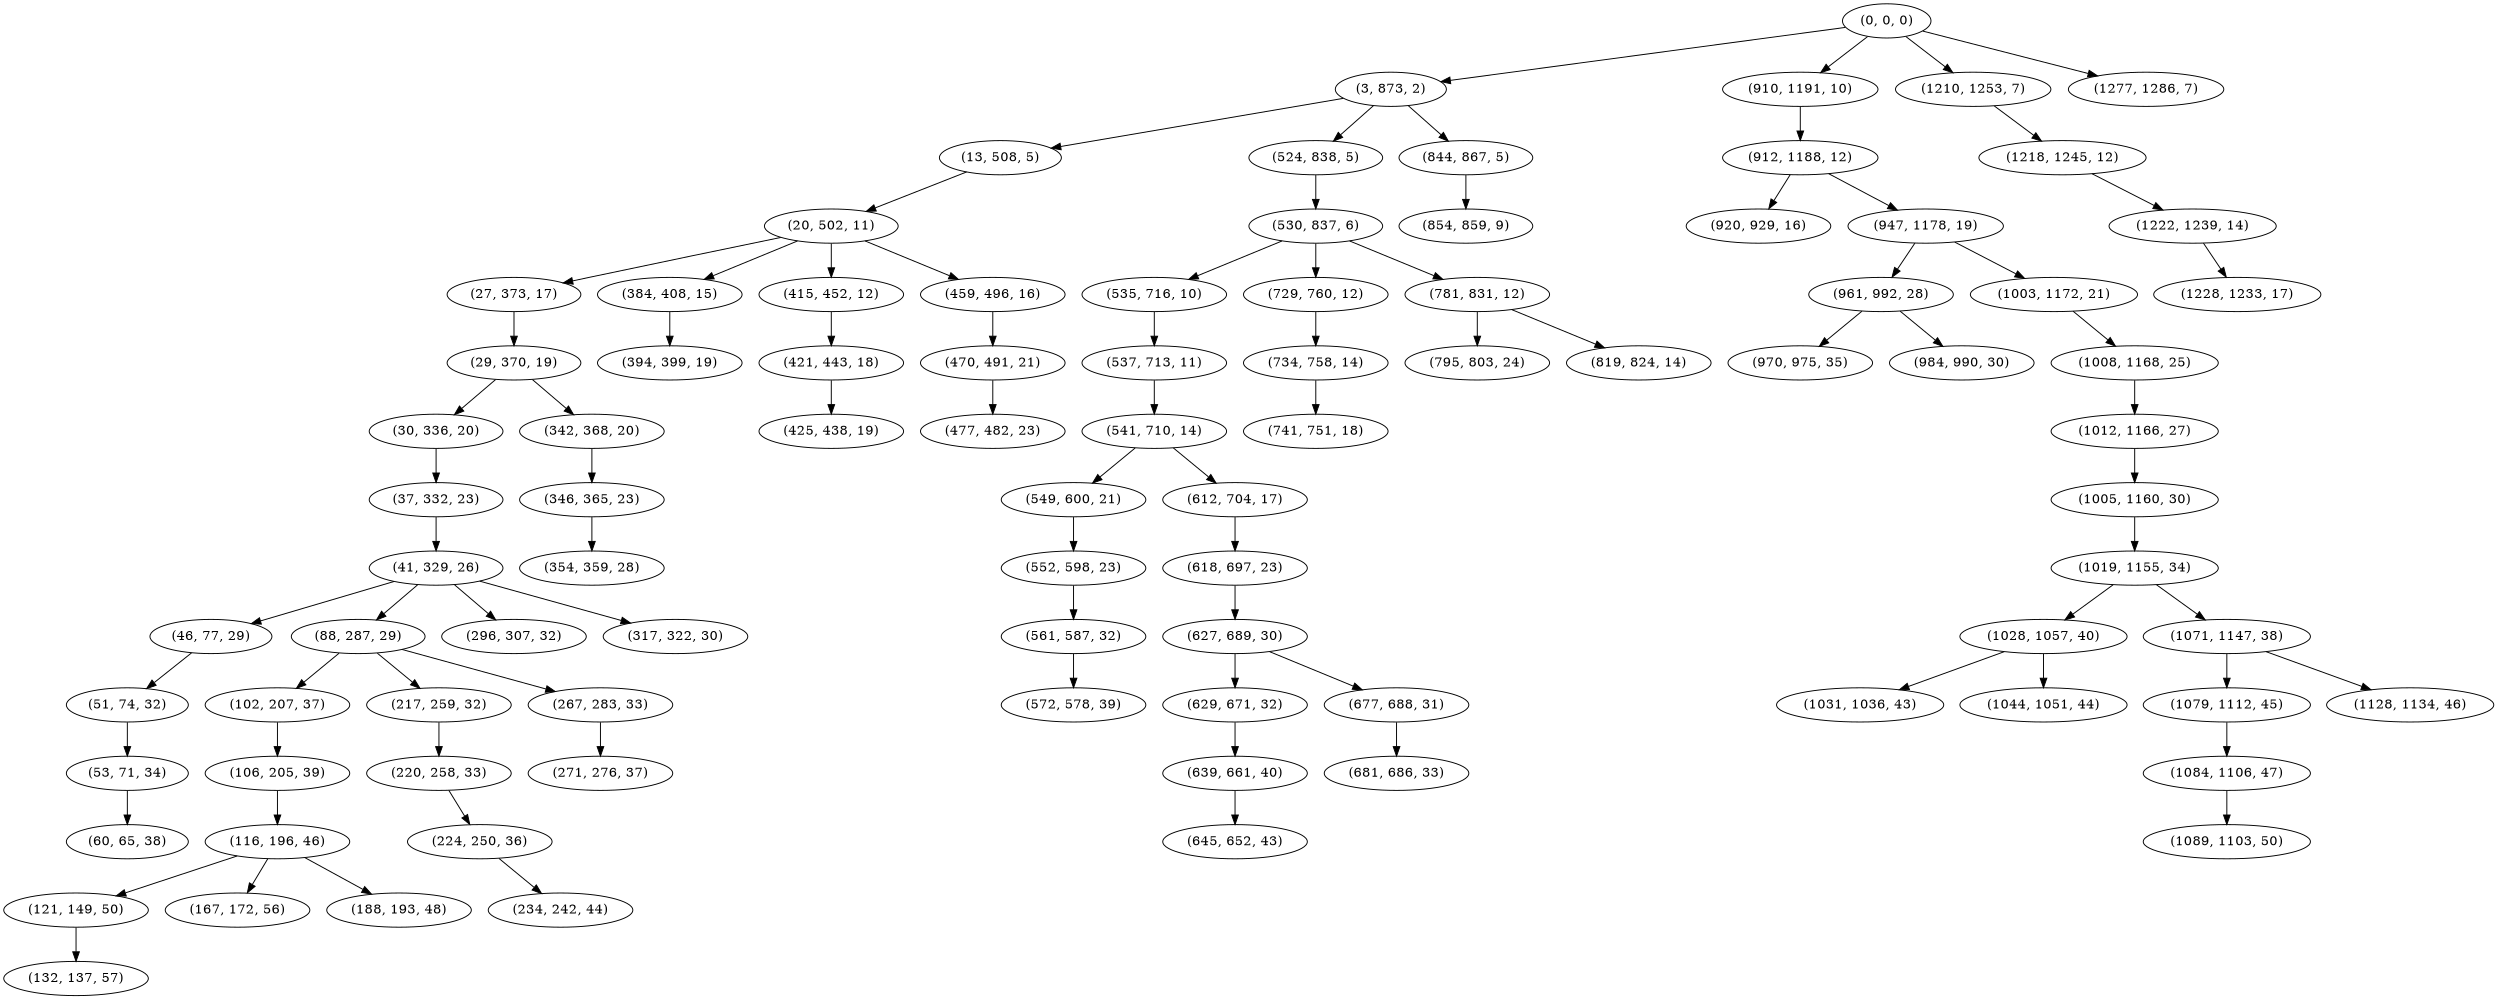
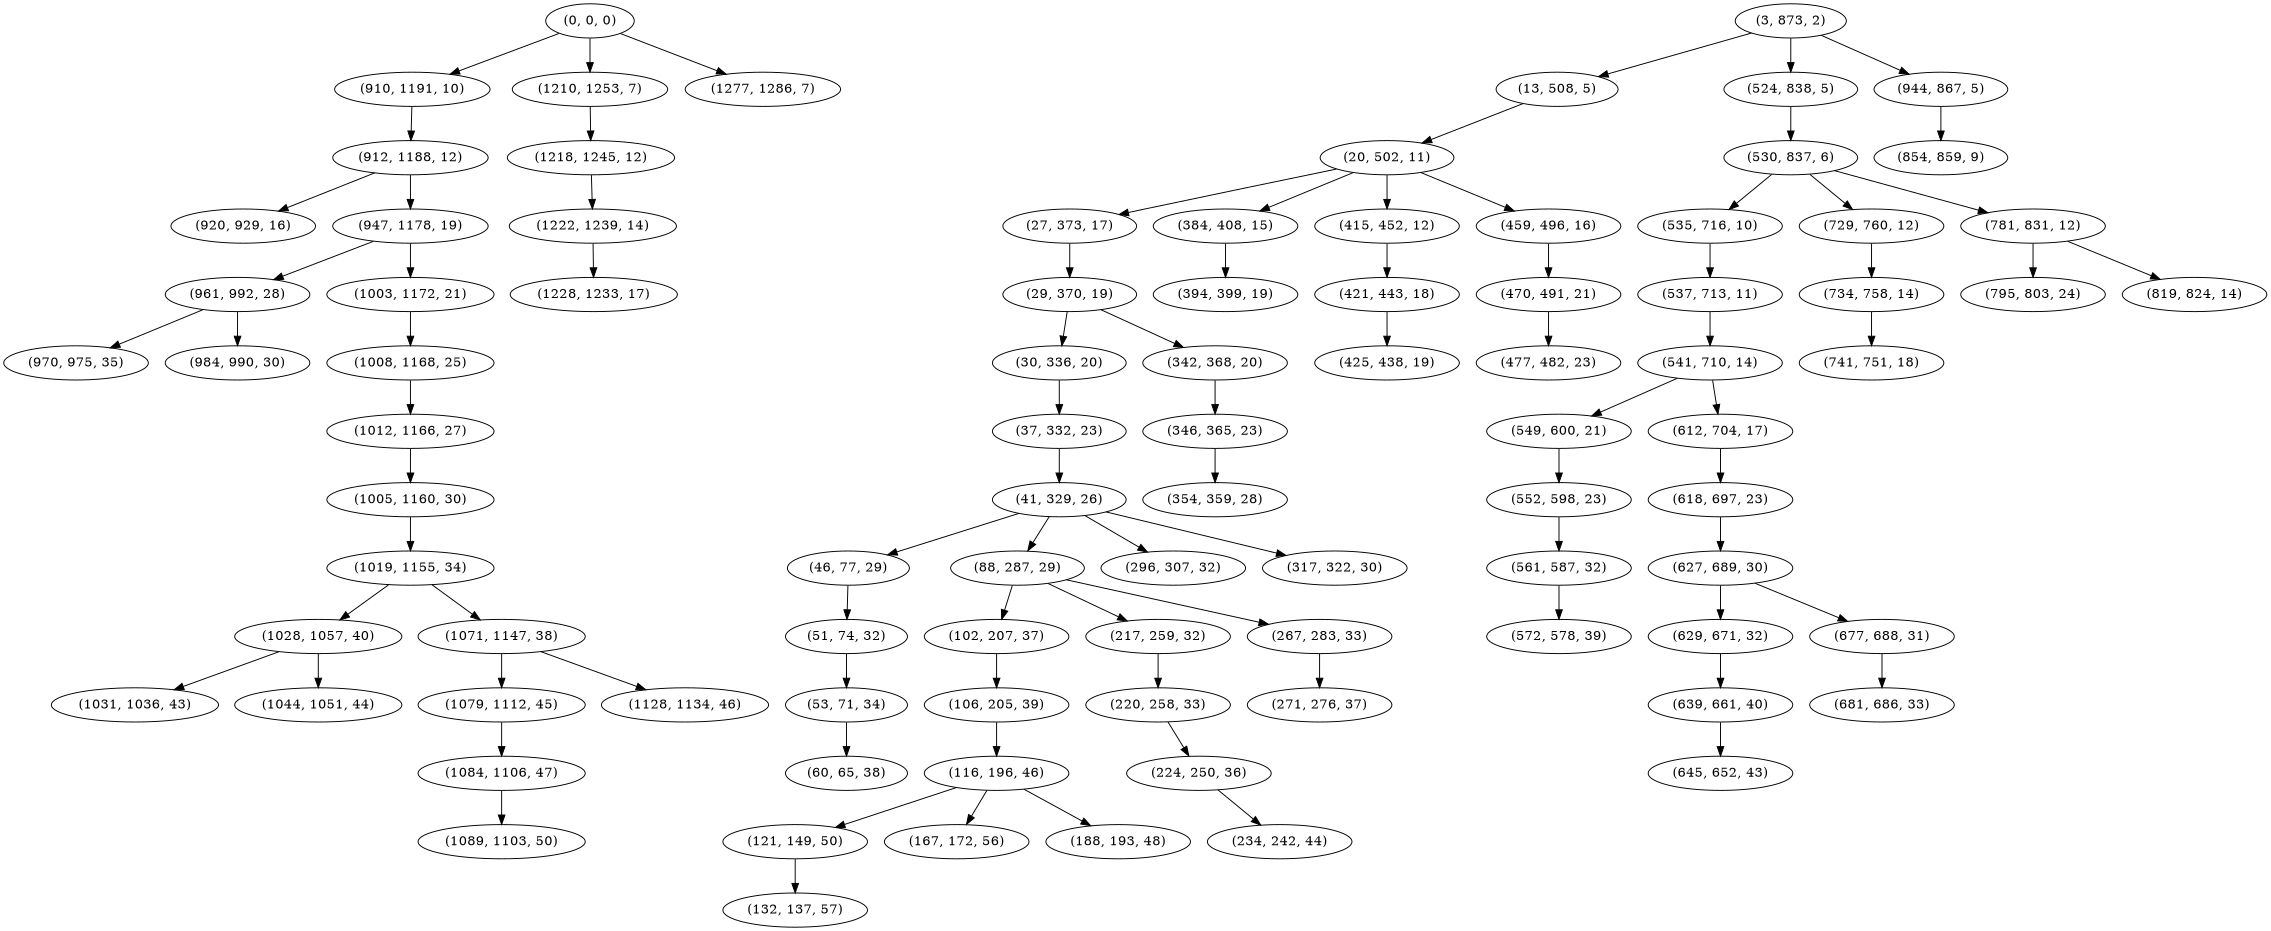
(1648, 54) -> none
(1466, 158) -> (1941, 89)
